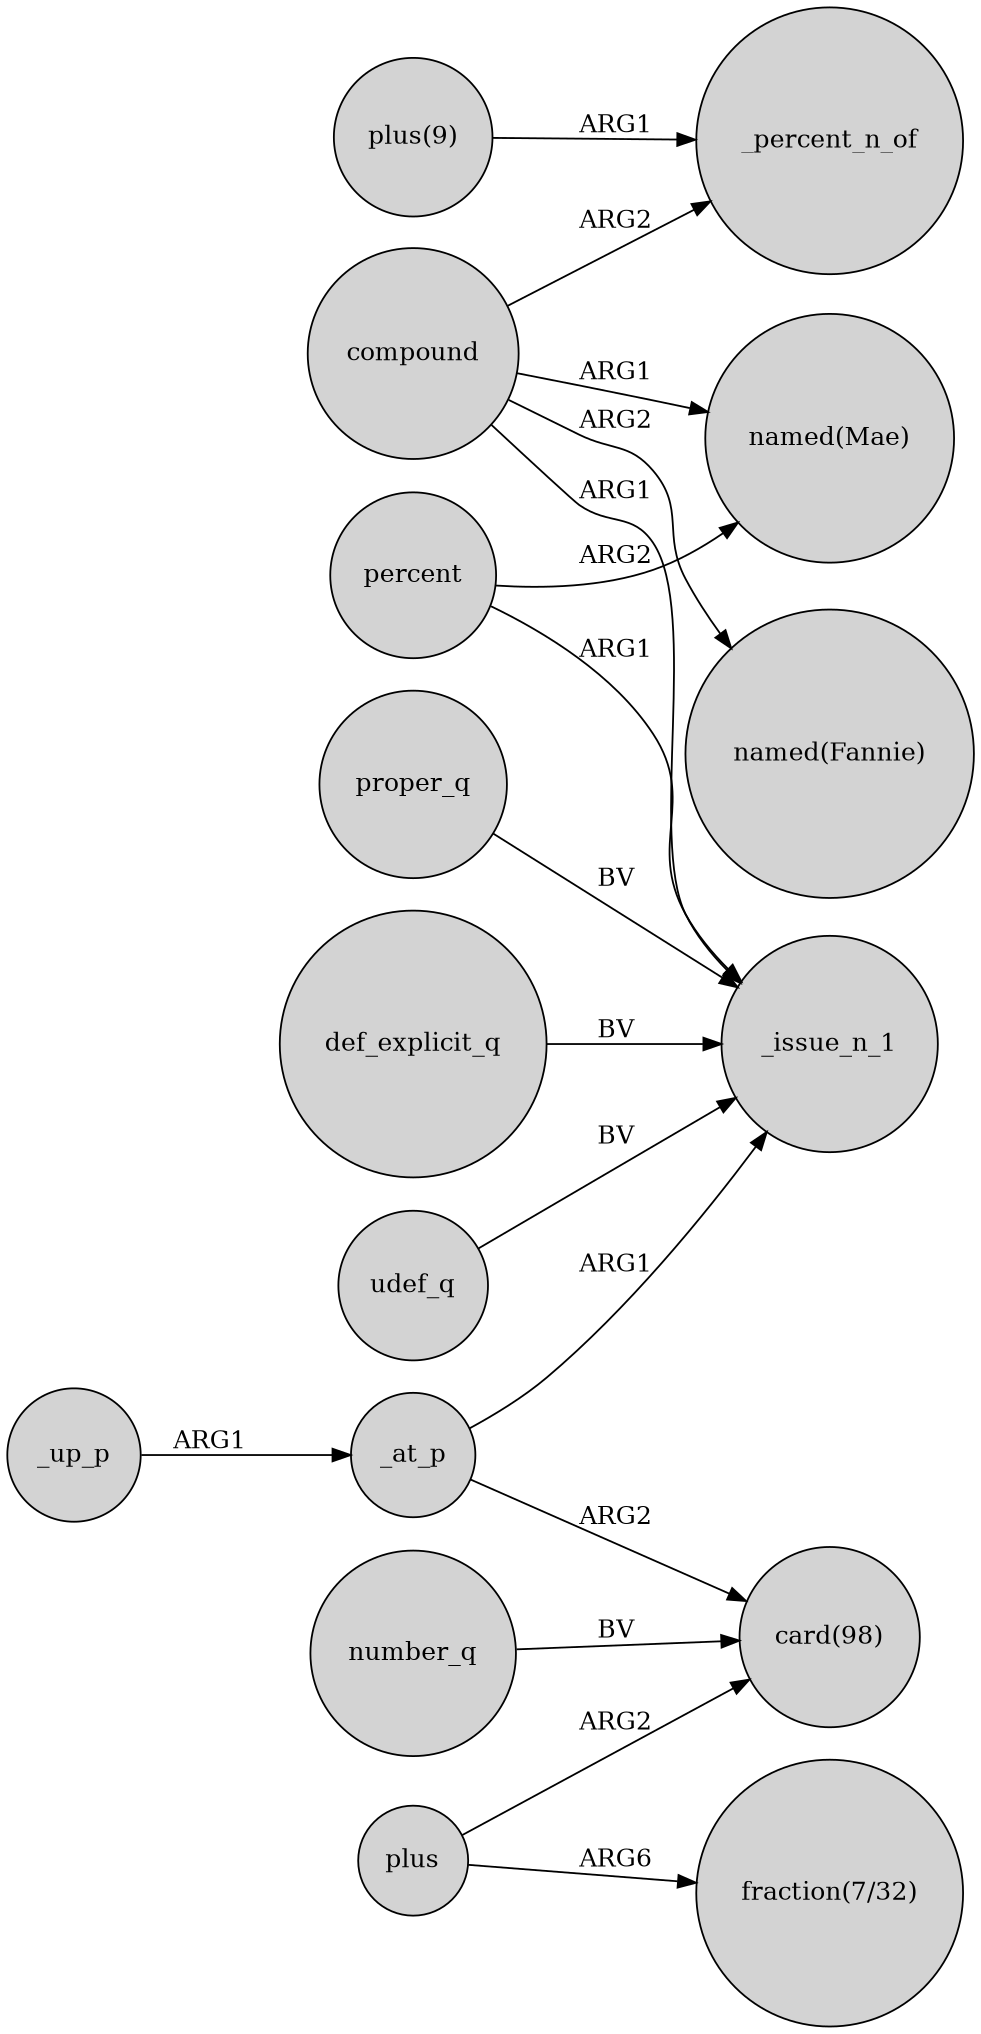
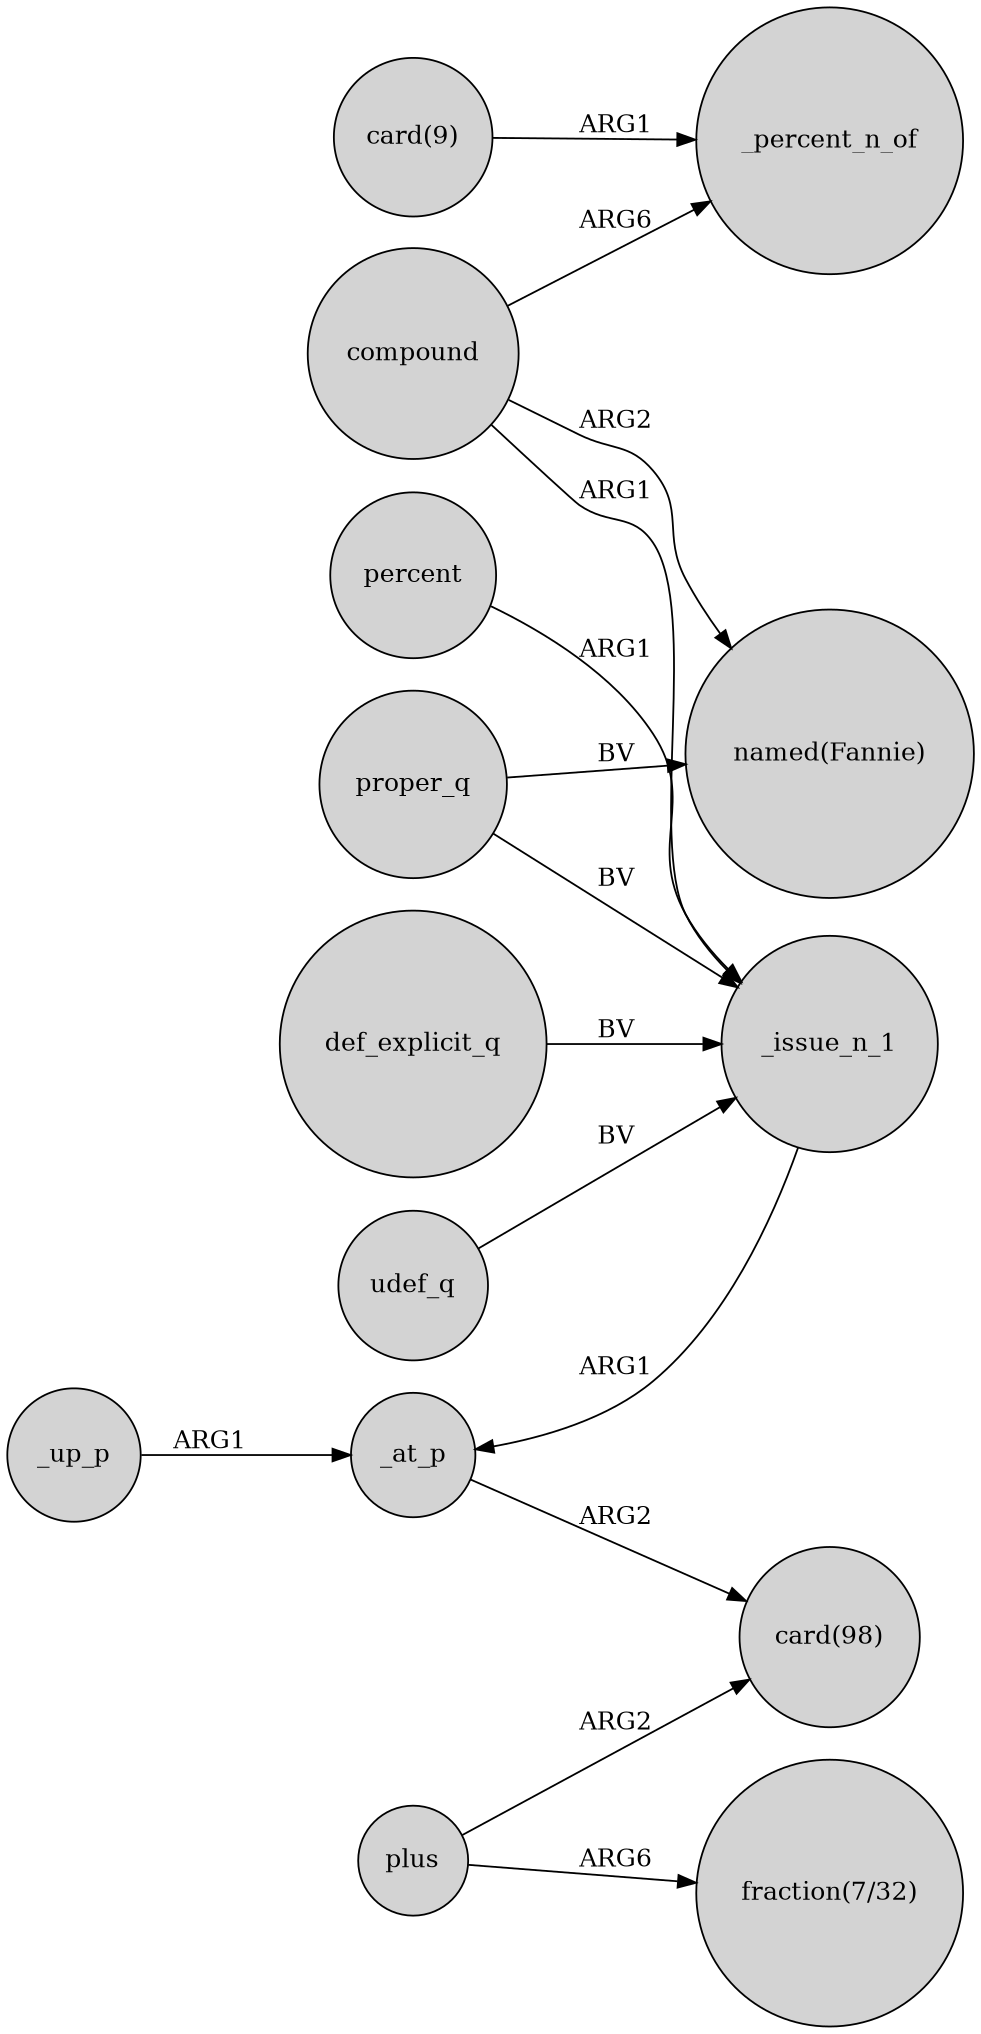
(413, 137) -> (413, 137)
(616, 221) -> (616, 221)
(830, 438) -> none
none -> (587, 772)
(626, 1302) -> (690, 1345)
(413, 1653) -> none
